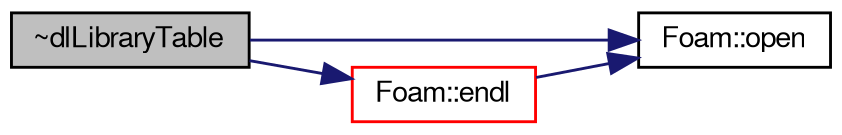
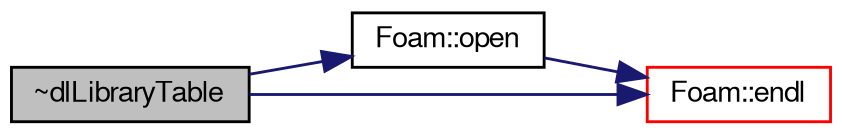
(573, 70) -> (581, 65)
